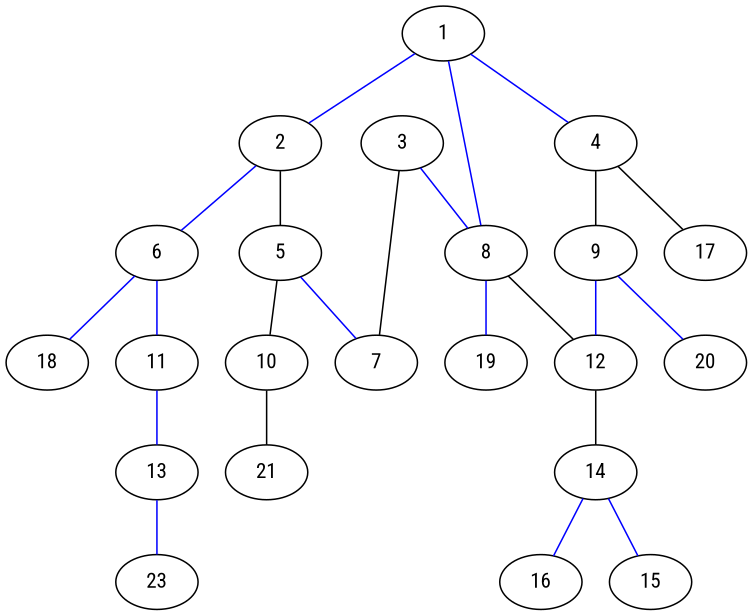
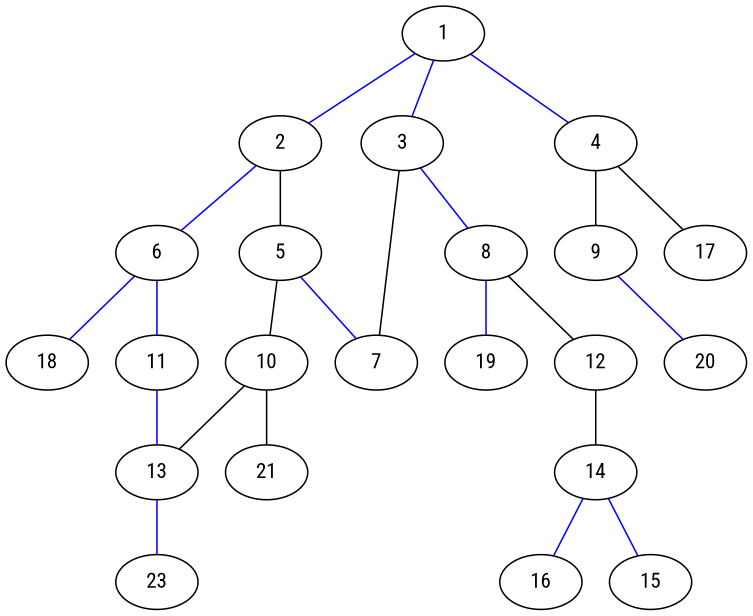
(465, 143) -> (423, 88)
(596, 308) -> none
none -> (212, 417)
